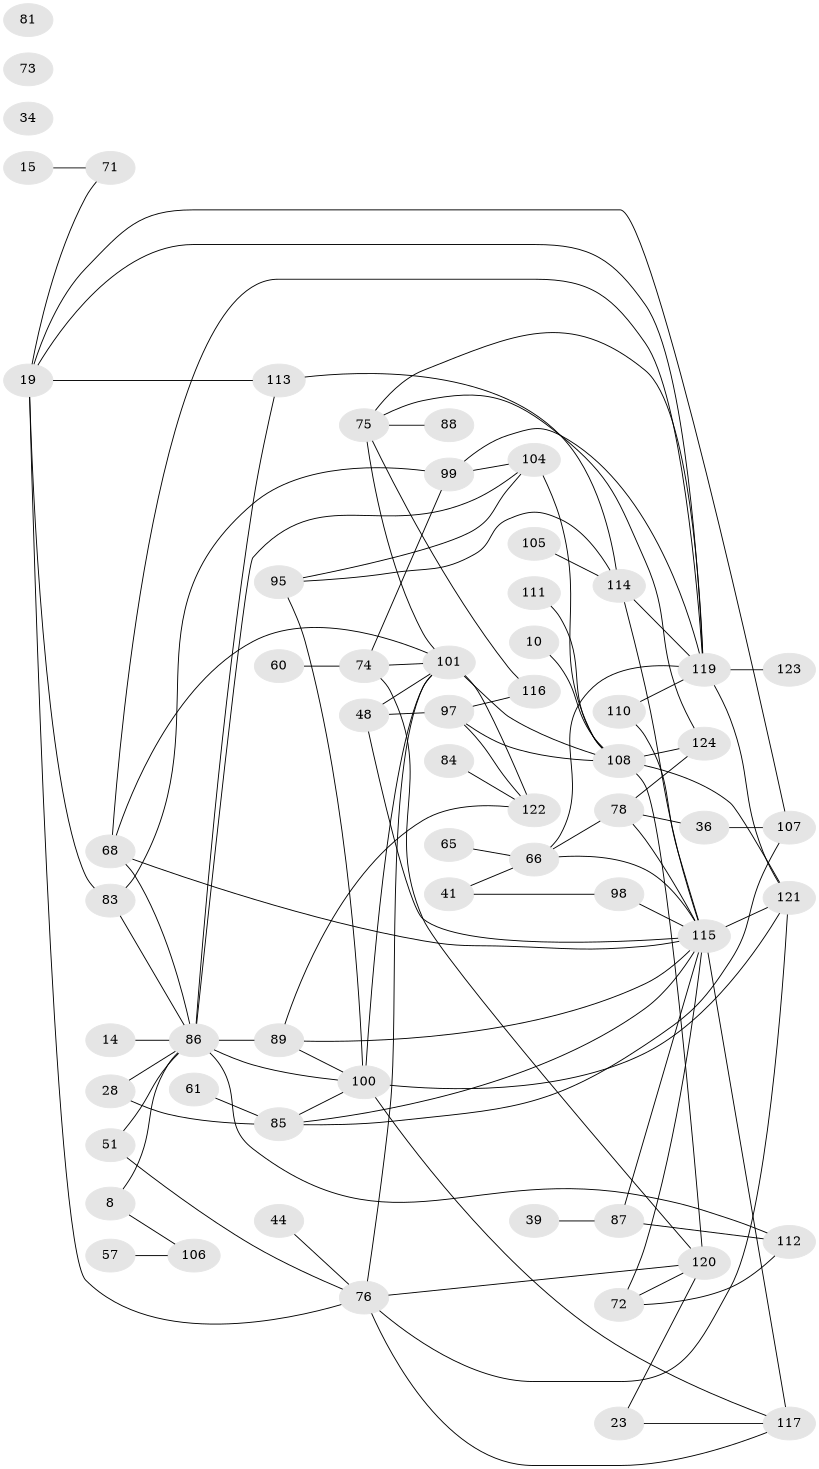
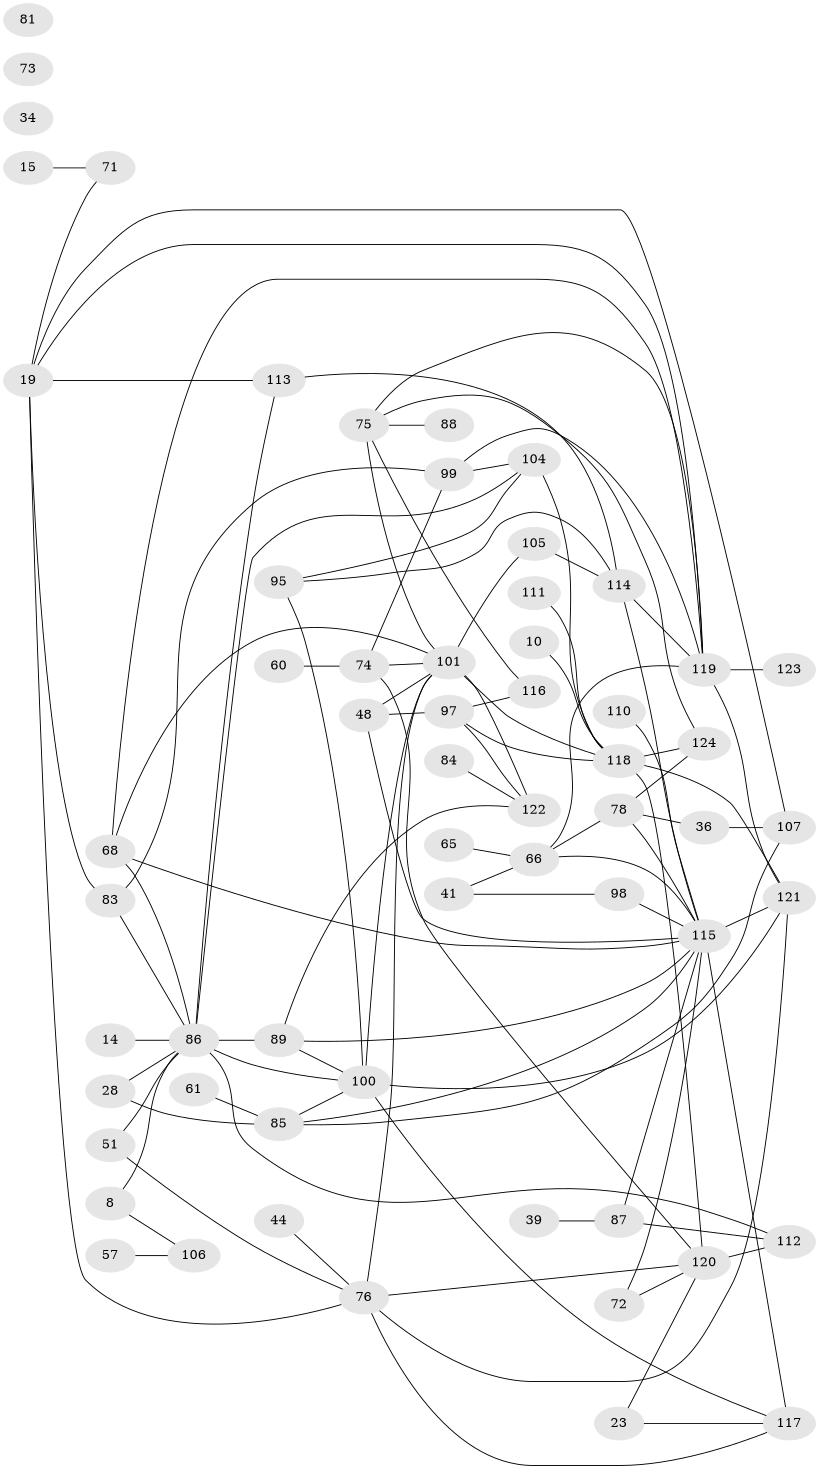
none -> (486, 600)
(662, 691) -> none
(619, 761) -> (619, 761)
(715, 1293) -> (750, 1252)
